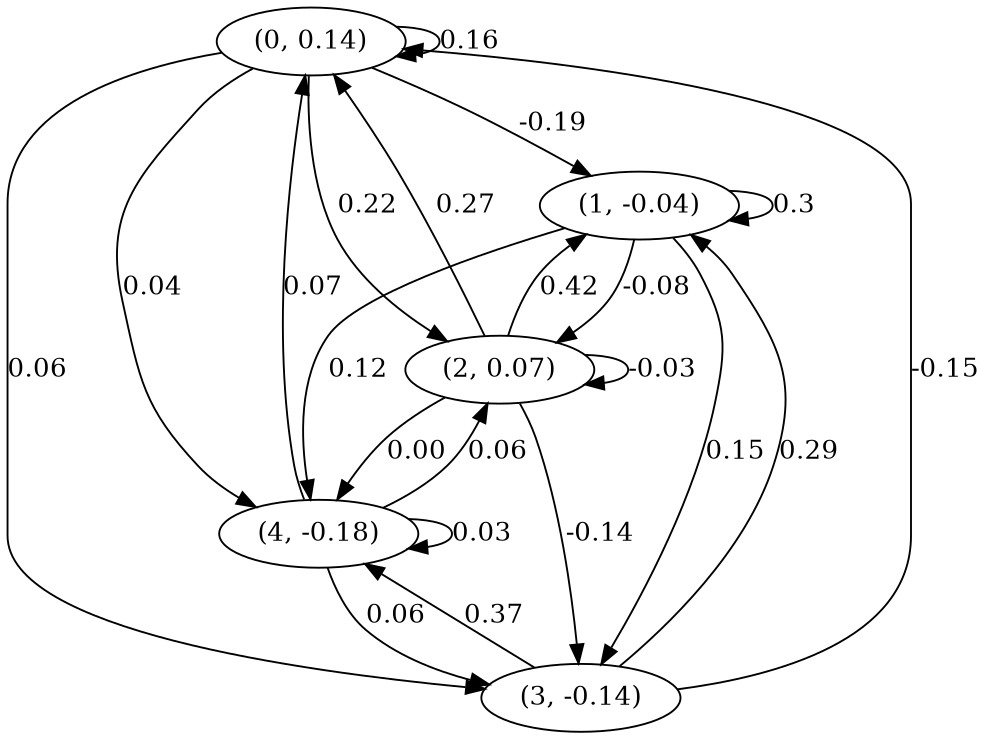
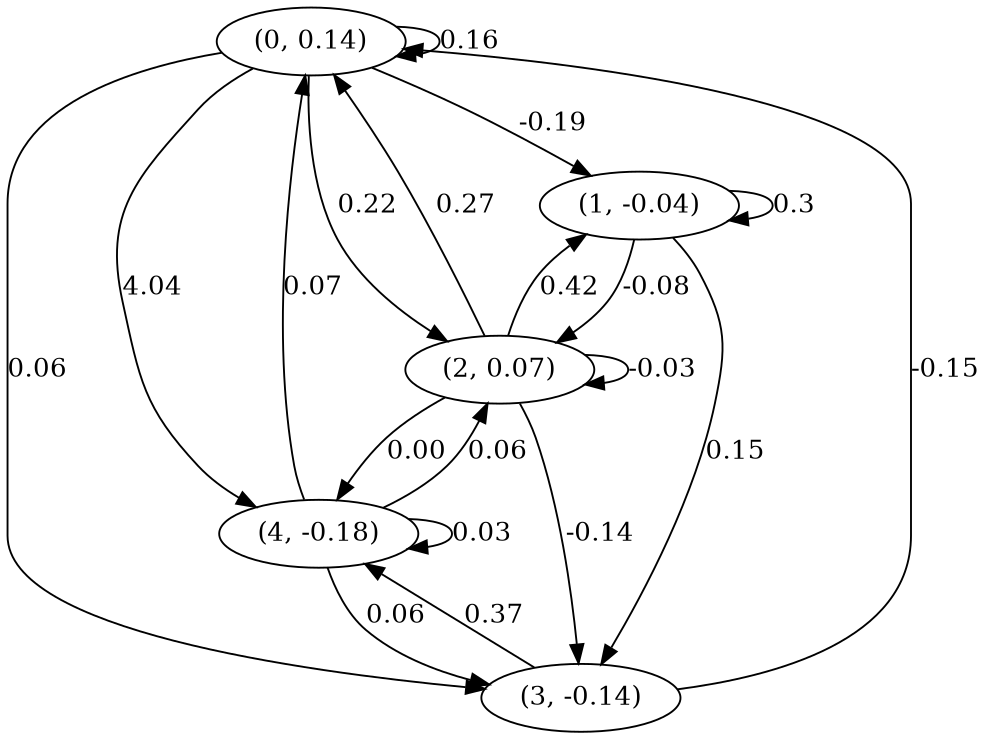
(153, 288) -> (153, 288)
(372, 302) -> none
(771, 471) -> none
